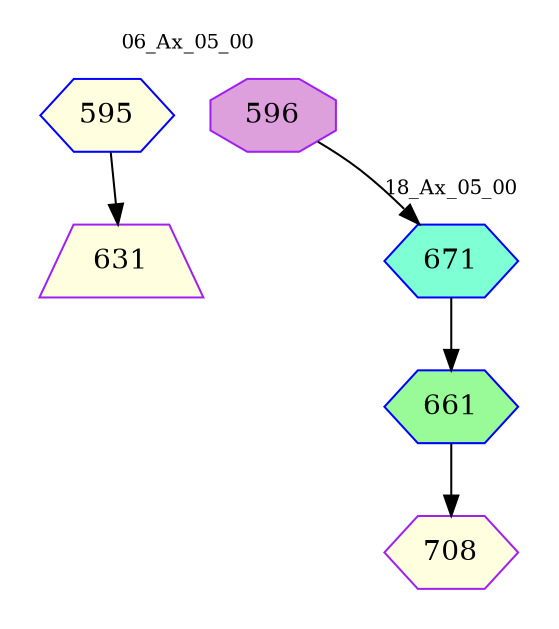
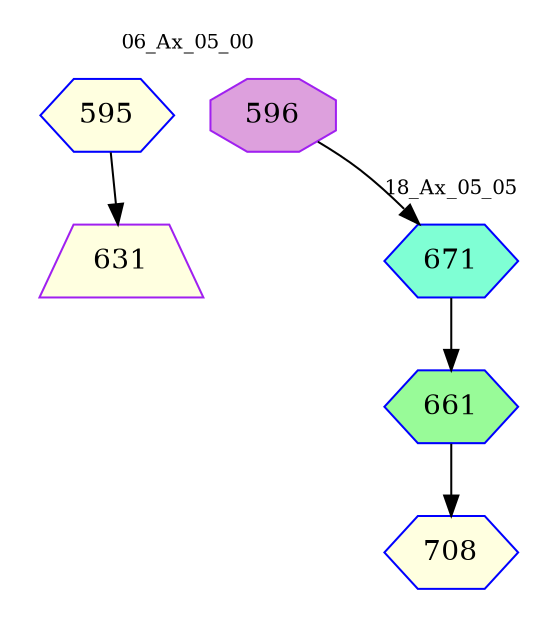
(451, 189) -> (451, 189)
(451, 552) -> (451, 552)
